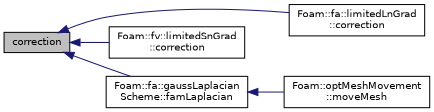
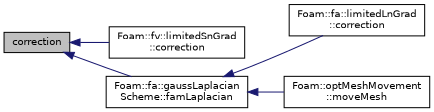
(177, 10) -> (278, 55)
